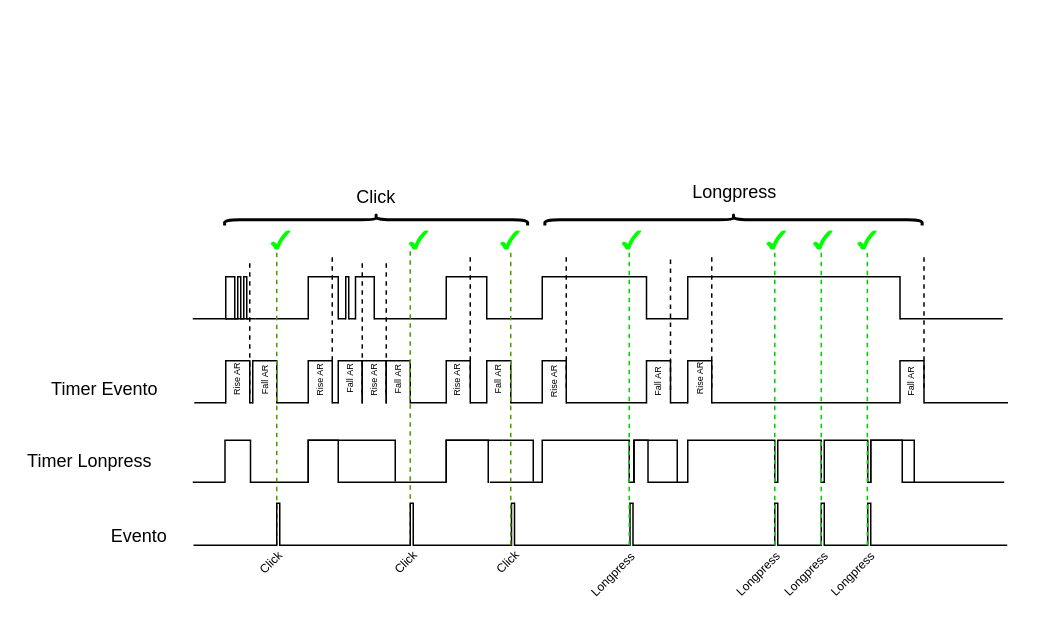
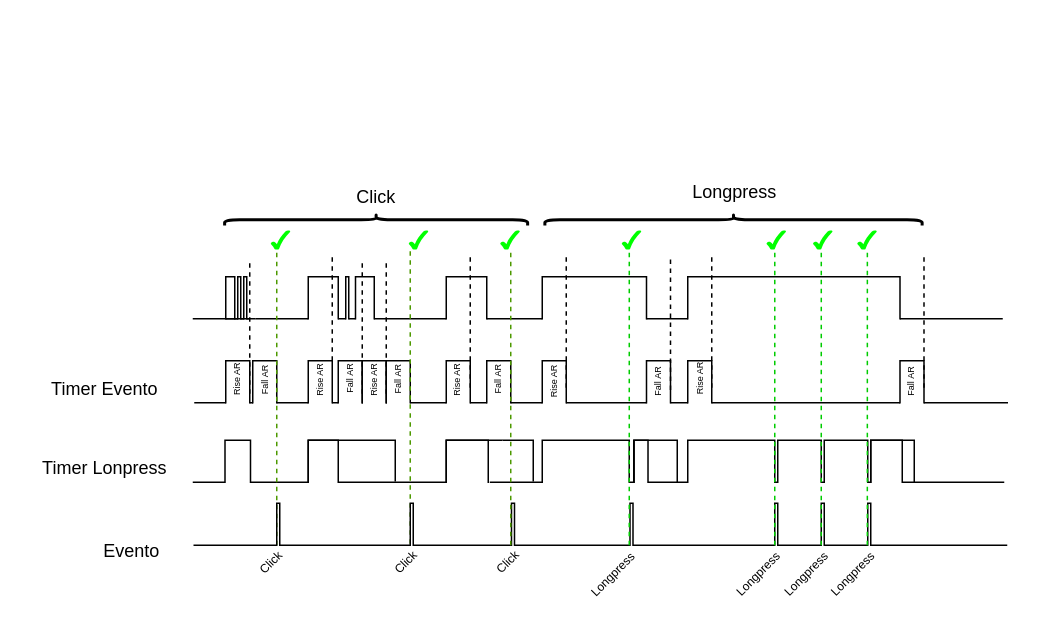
(89, 461) -> (104, 469)
(139, 536) -> (131, 551)
